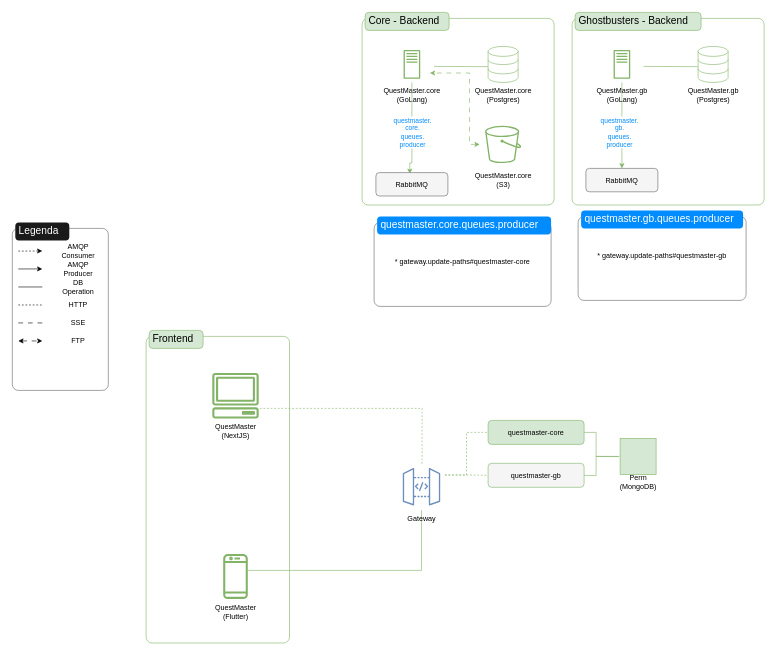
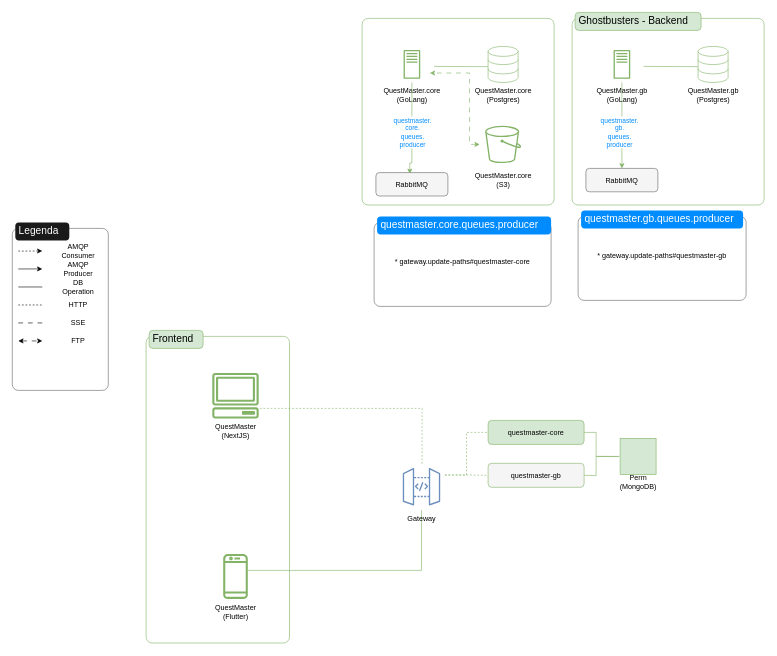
(407, 21) -> none
